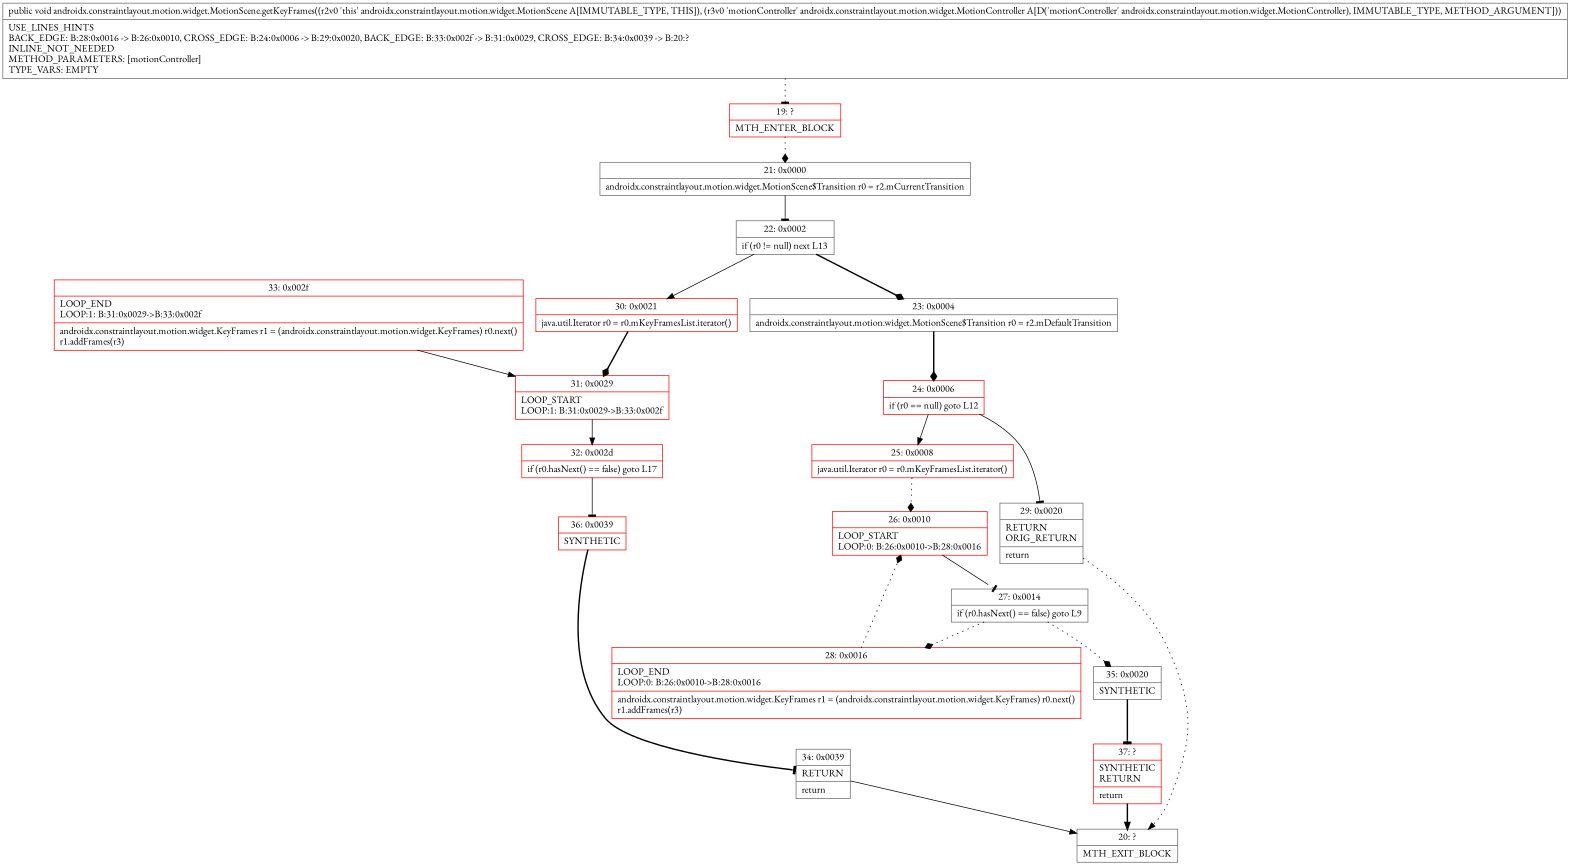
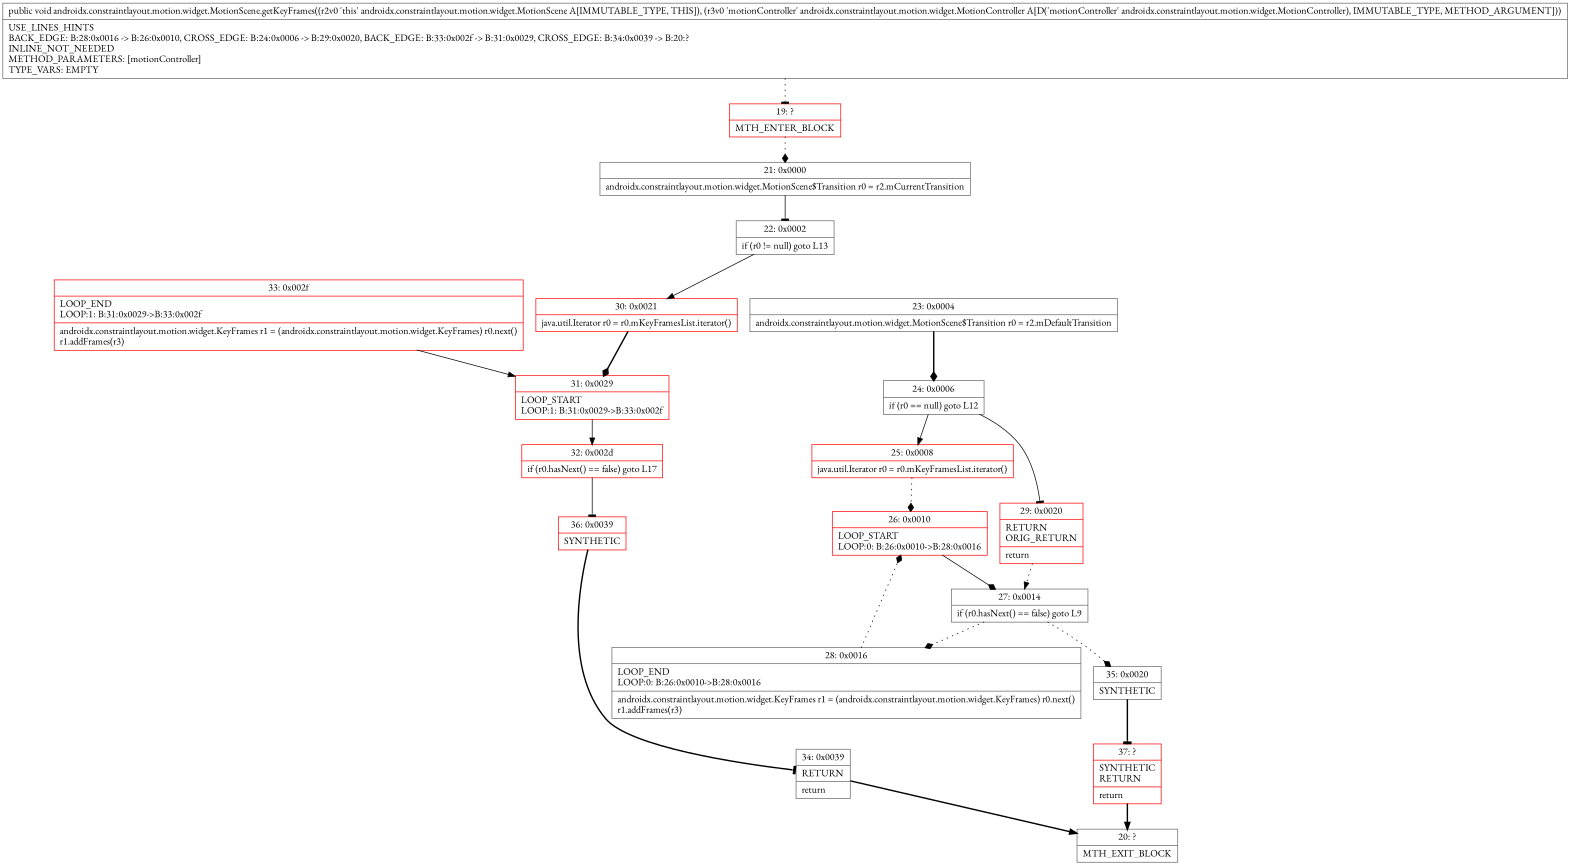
(785, 246) -> (785, 246)
(856, 275) -> none
(934, 398) -> (934, 398)
(1041, 533) -> (1041, 533)
(965, 570) -> (965, 570)
(1179, 677) -> (1029, 573)
(846, 683) -> (846, 683)
(960, 806) -> (960, 806)
